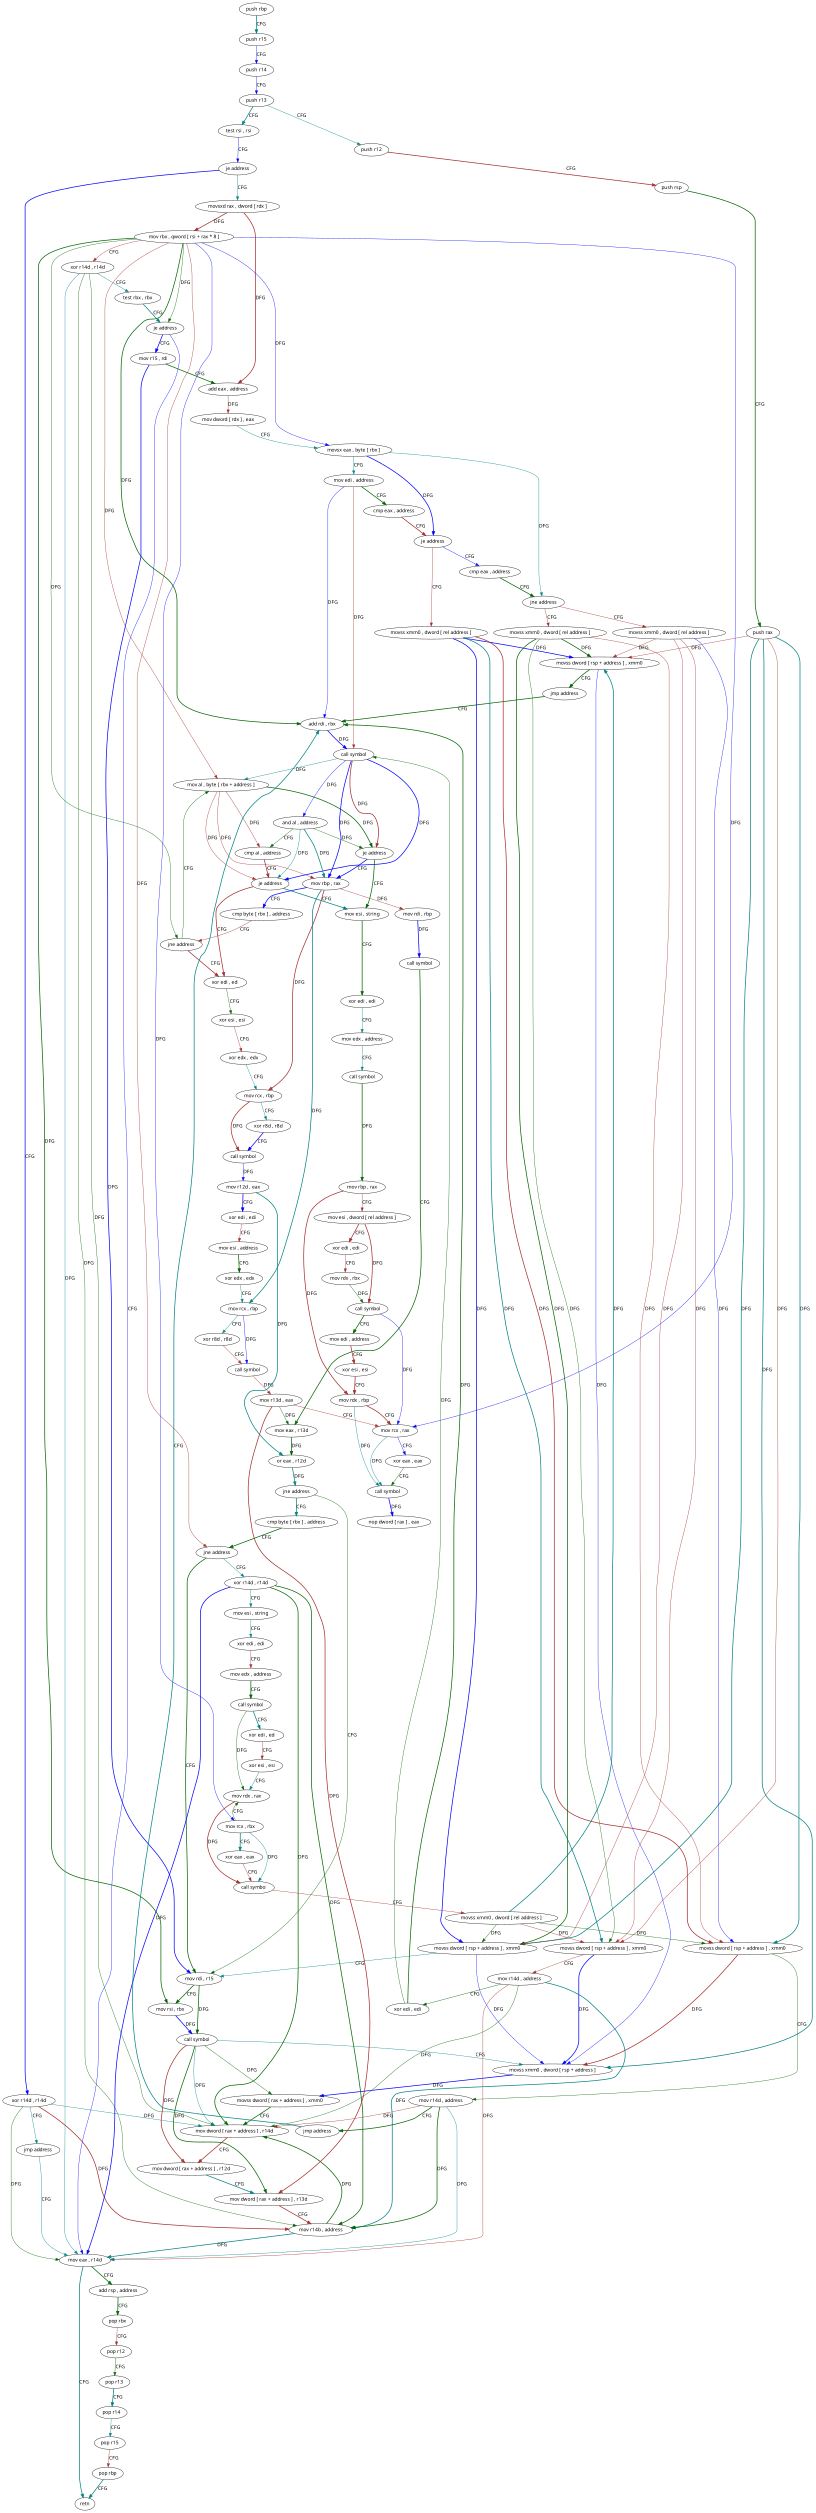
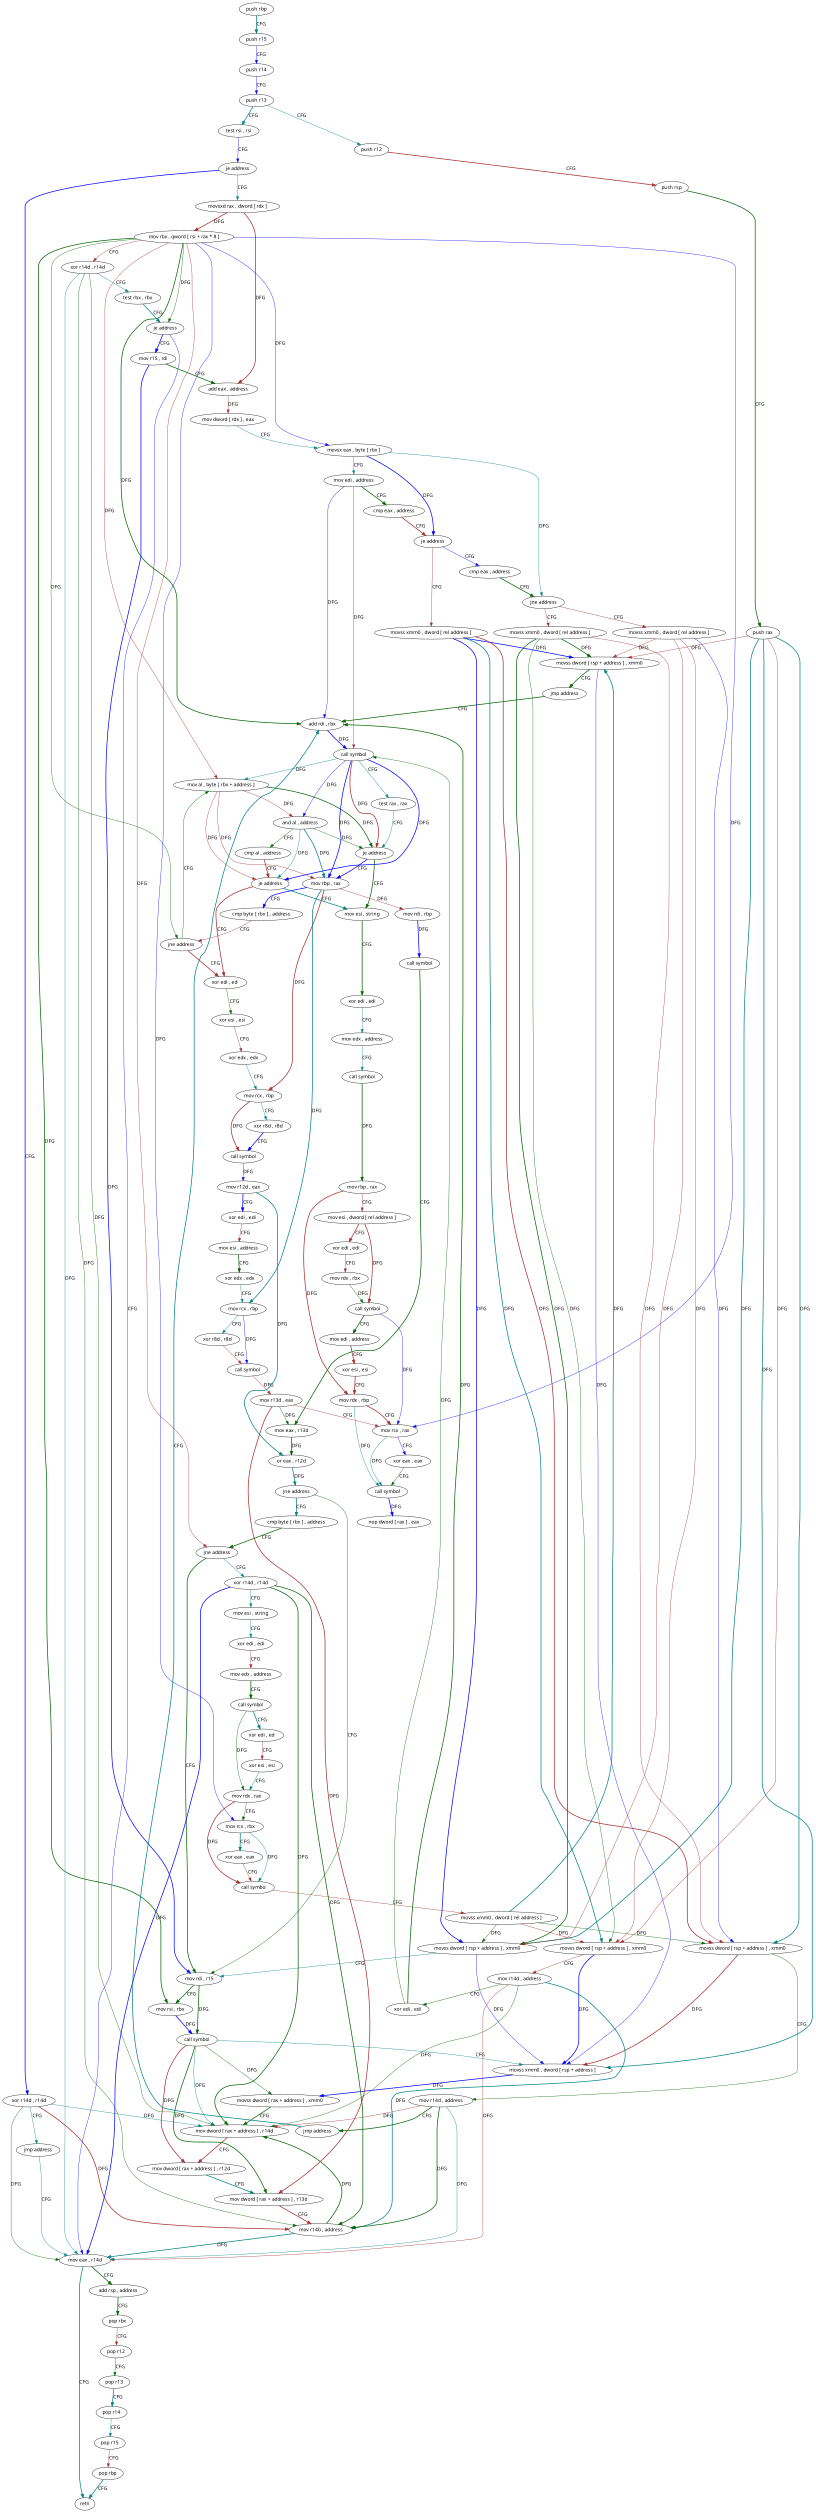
none -> (393, 804)
(242, 816) -> (267, 800)
(233, 1812) -> (245, 1810)
